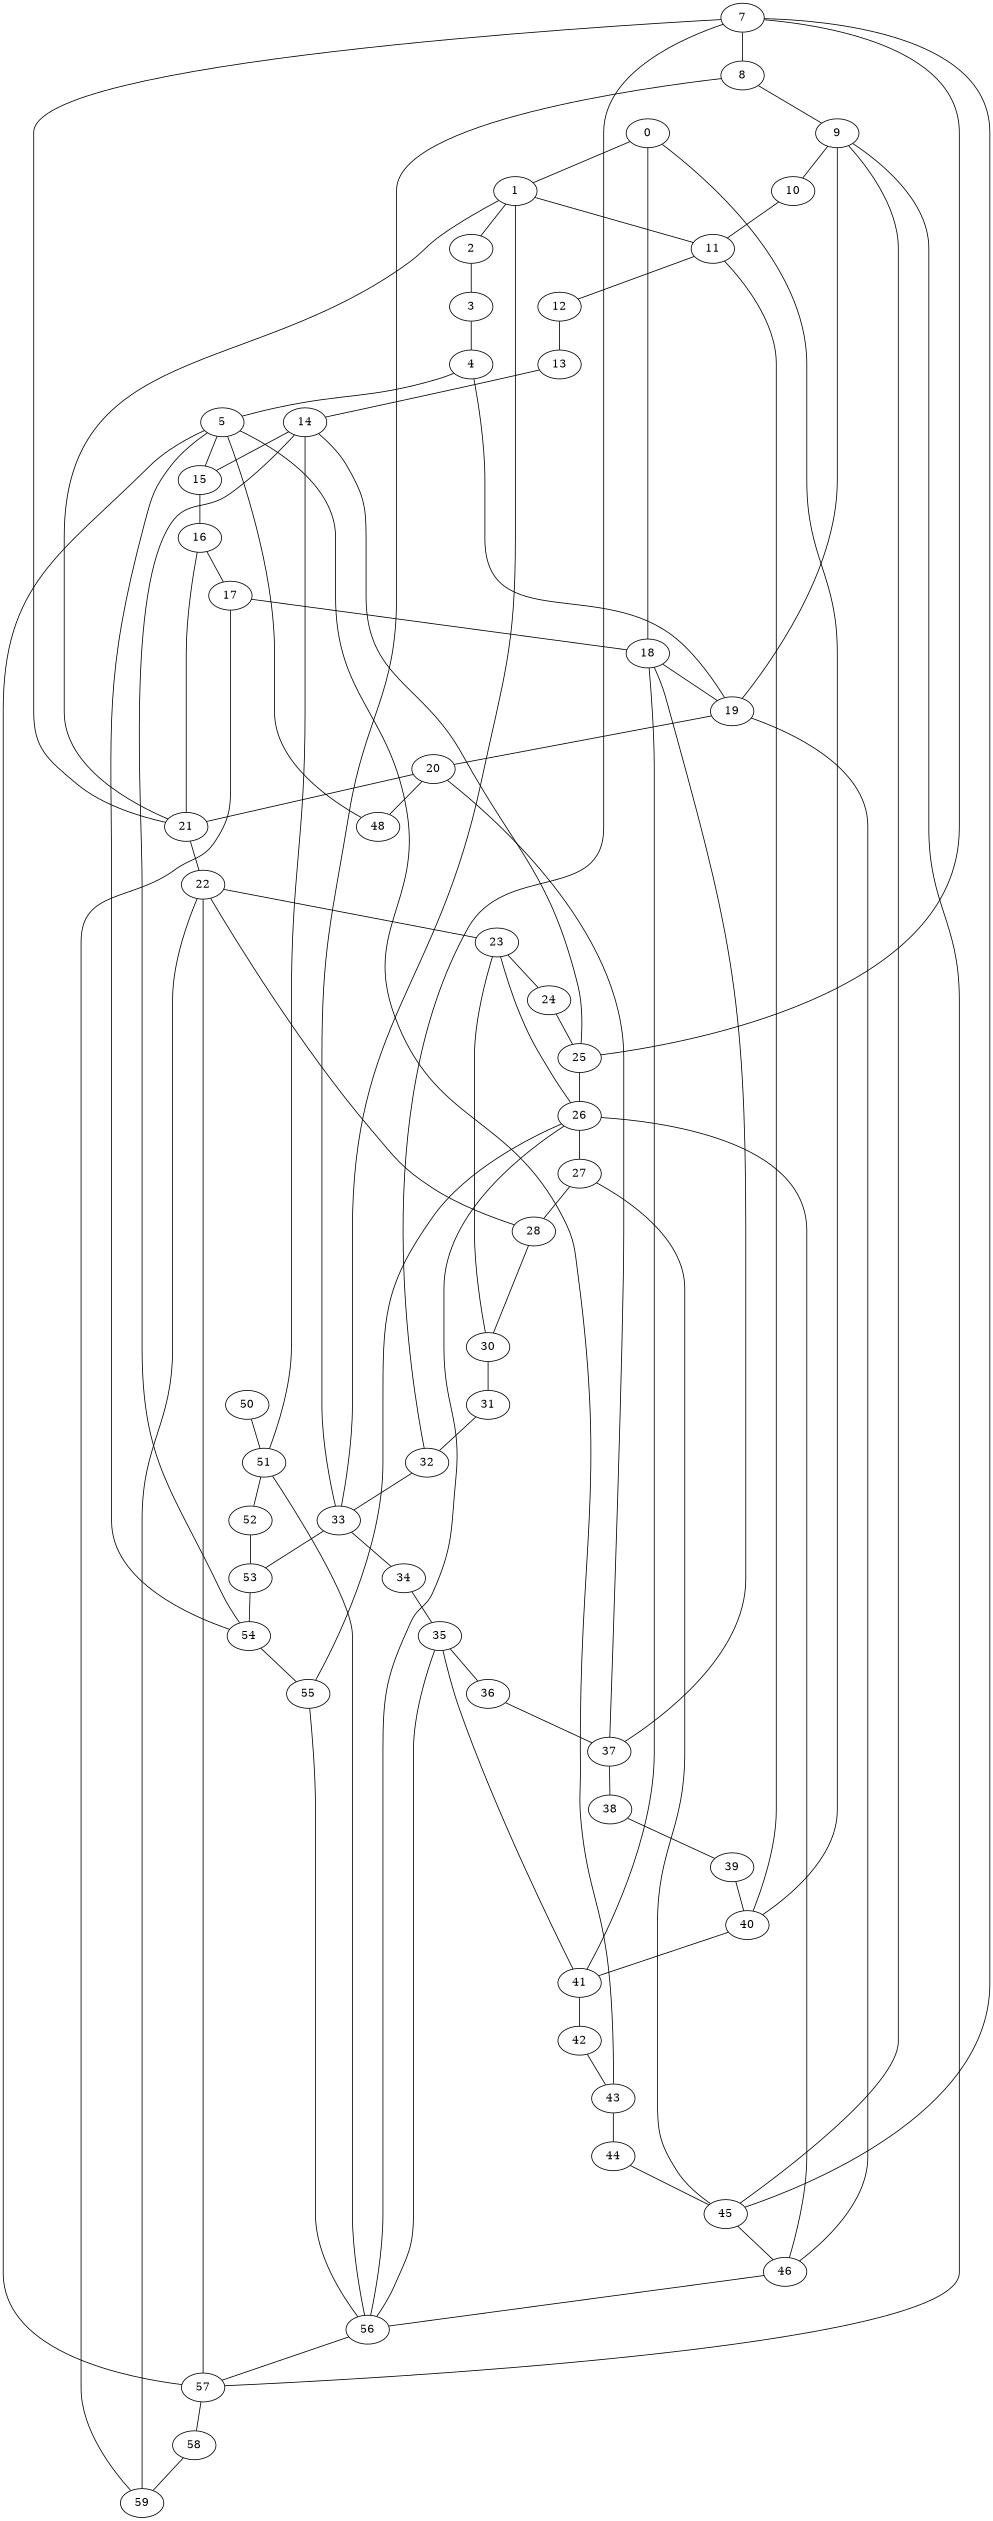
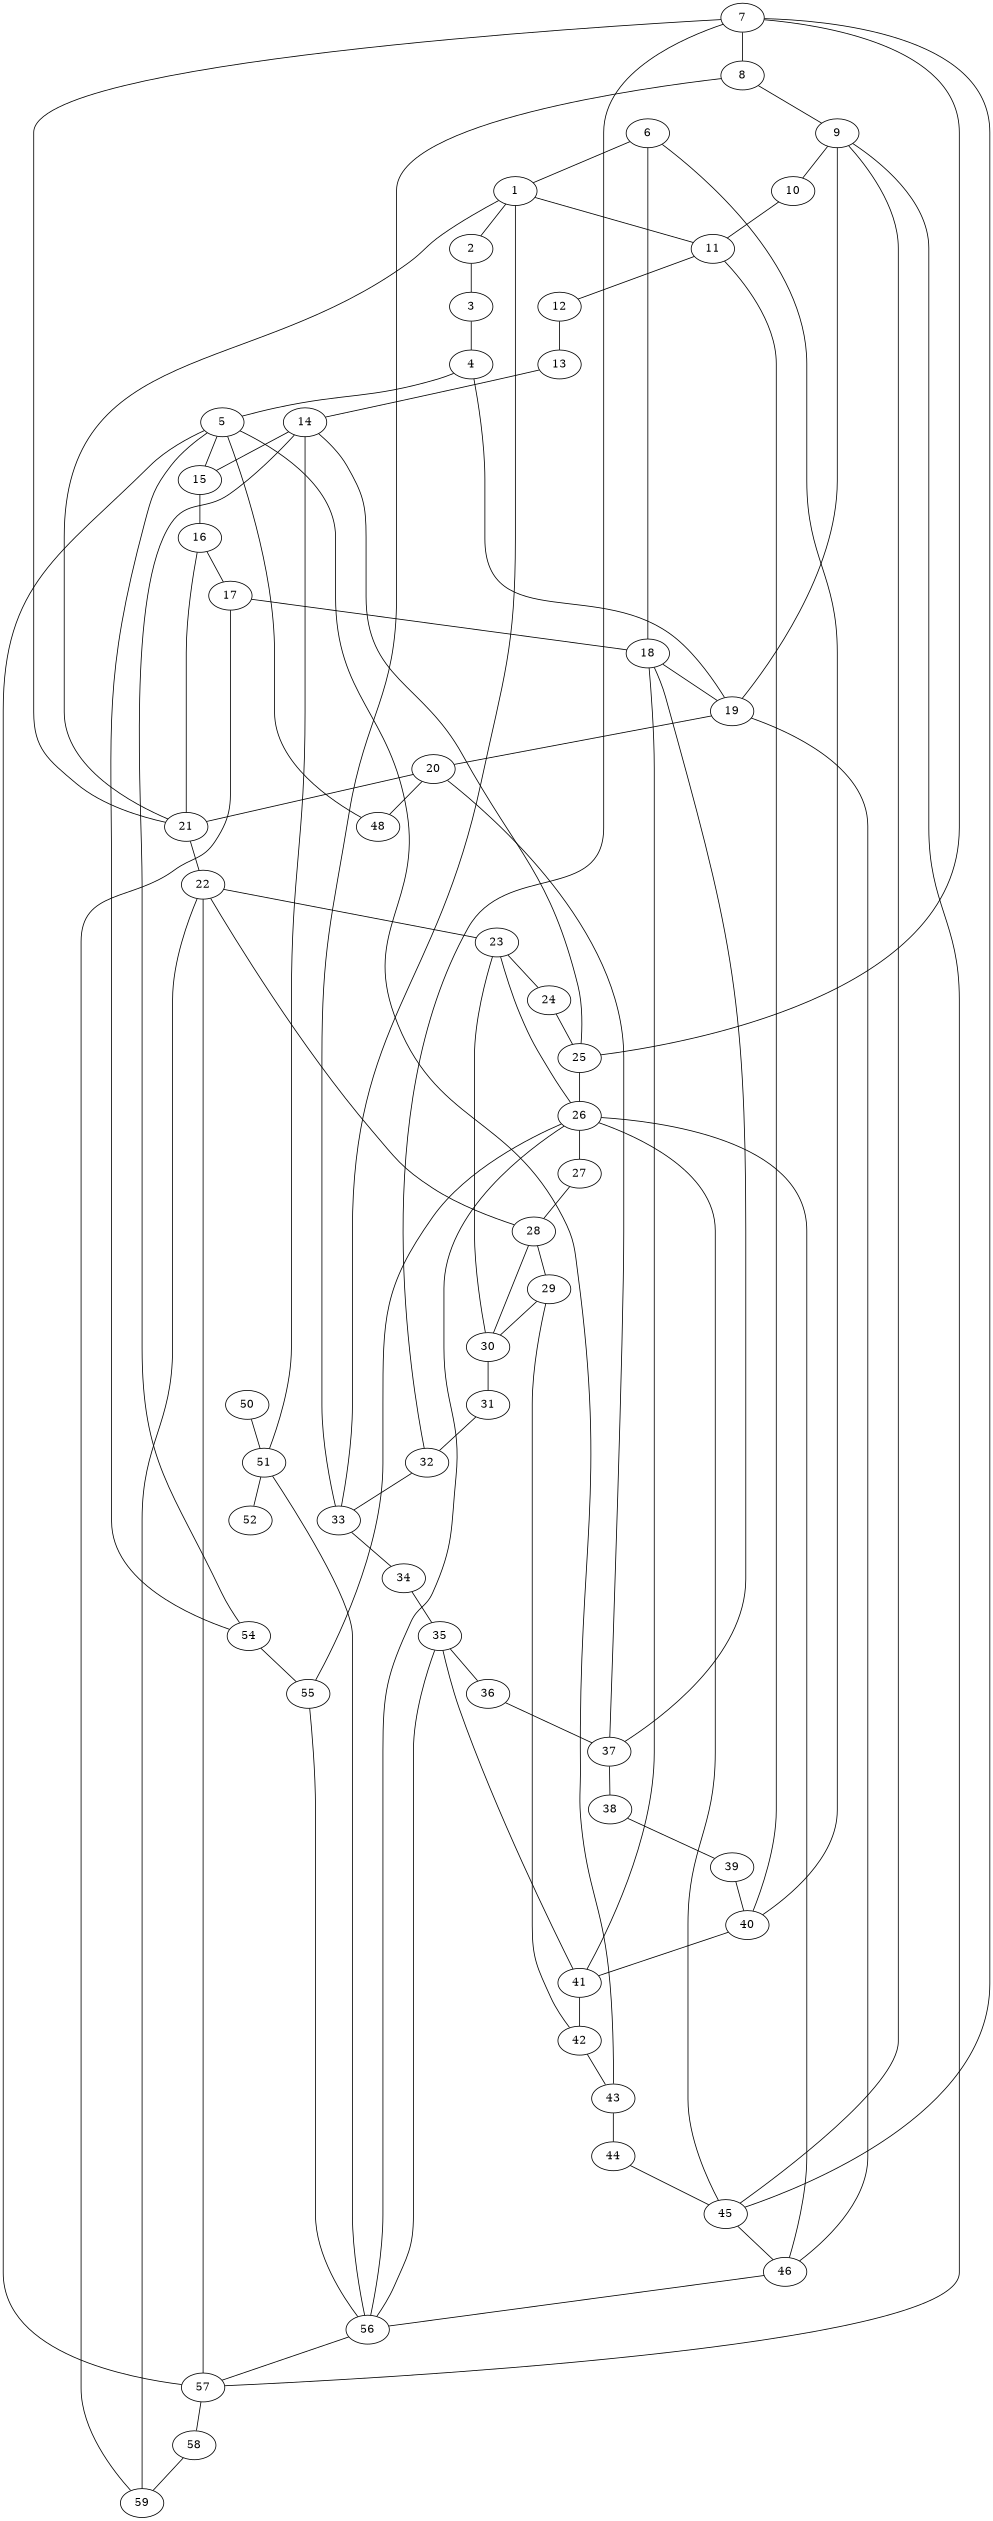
(648, 133) -> (648, 133)
none -> (549, 1289)
(250, 1578) -> none
(685, 1685) -> (715, 1635)
